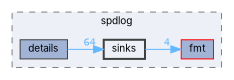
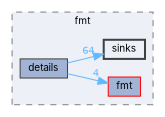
(117, 22) -> (83, 22)
(158, 49) -> (83, 77)
